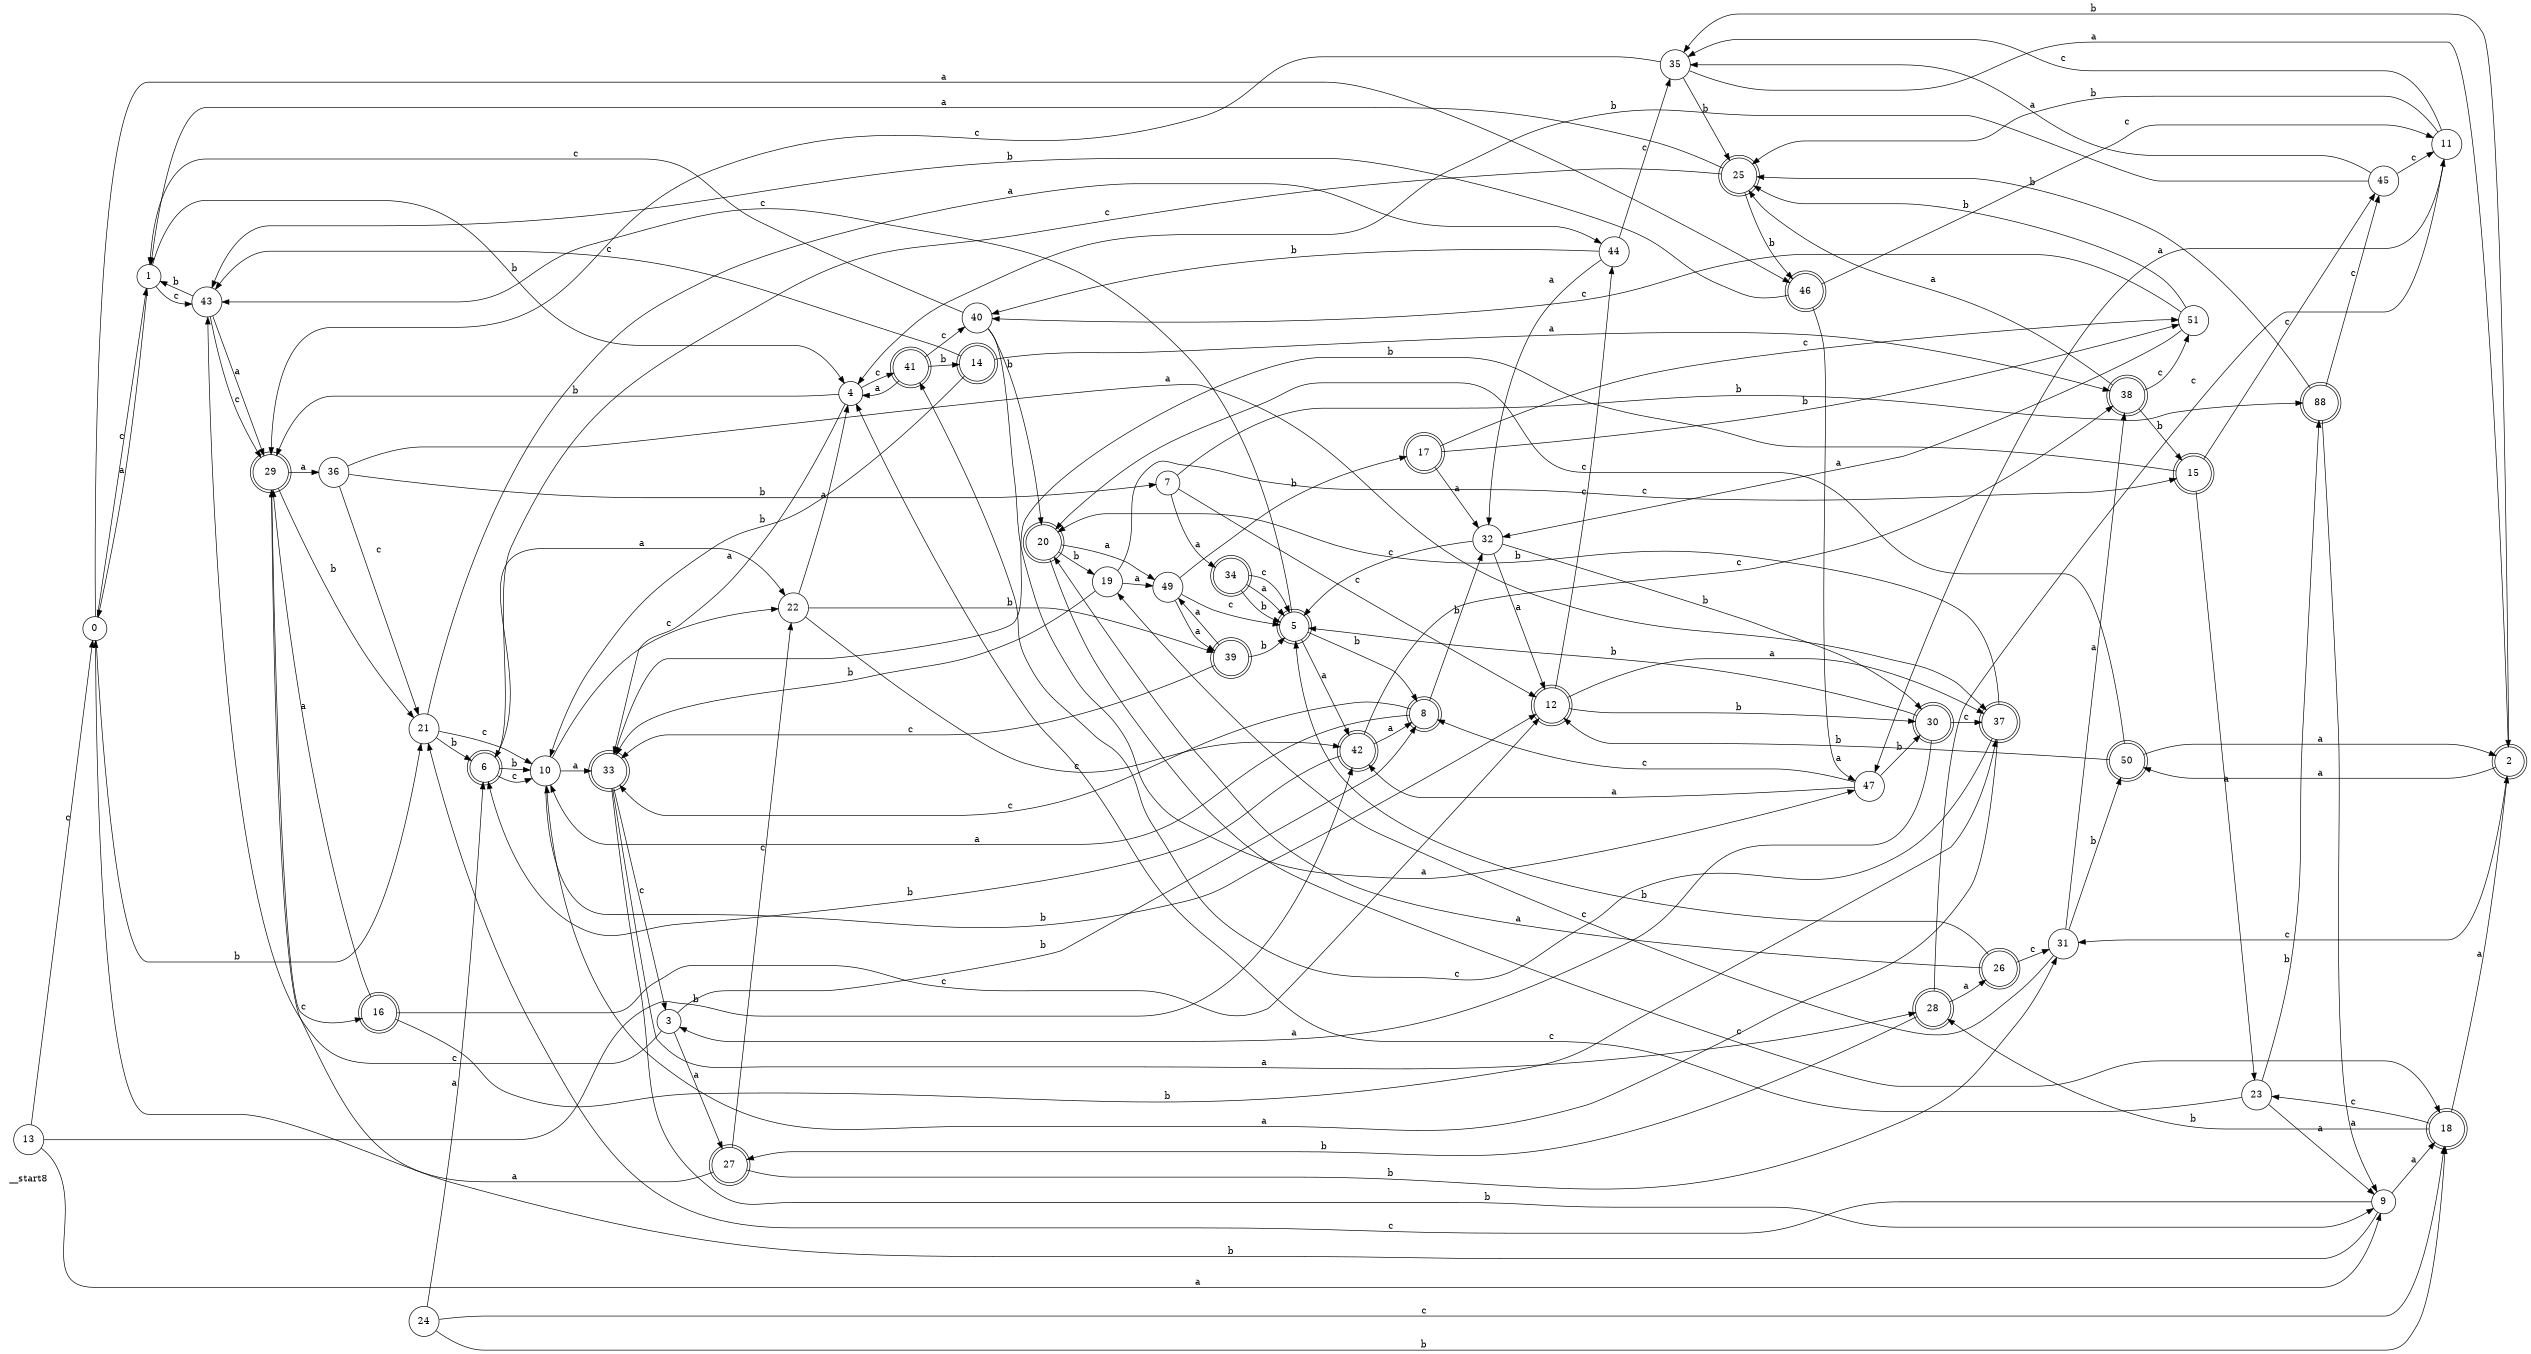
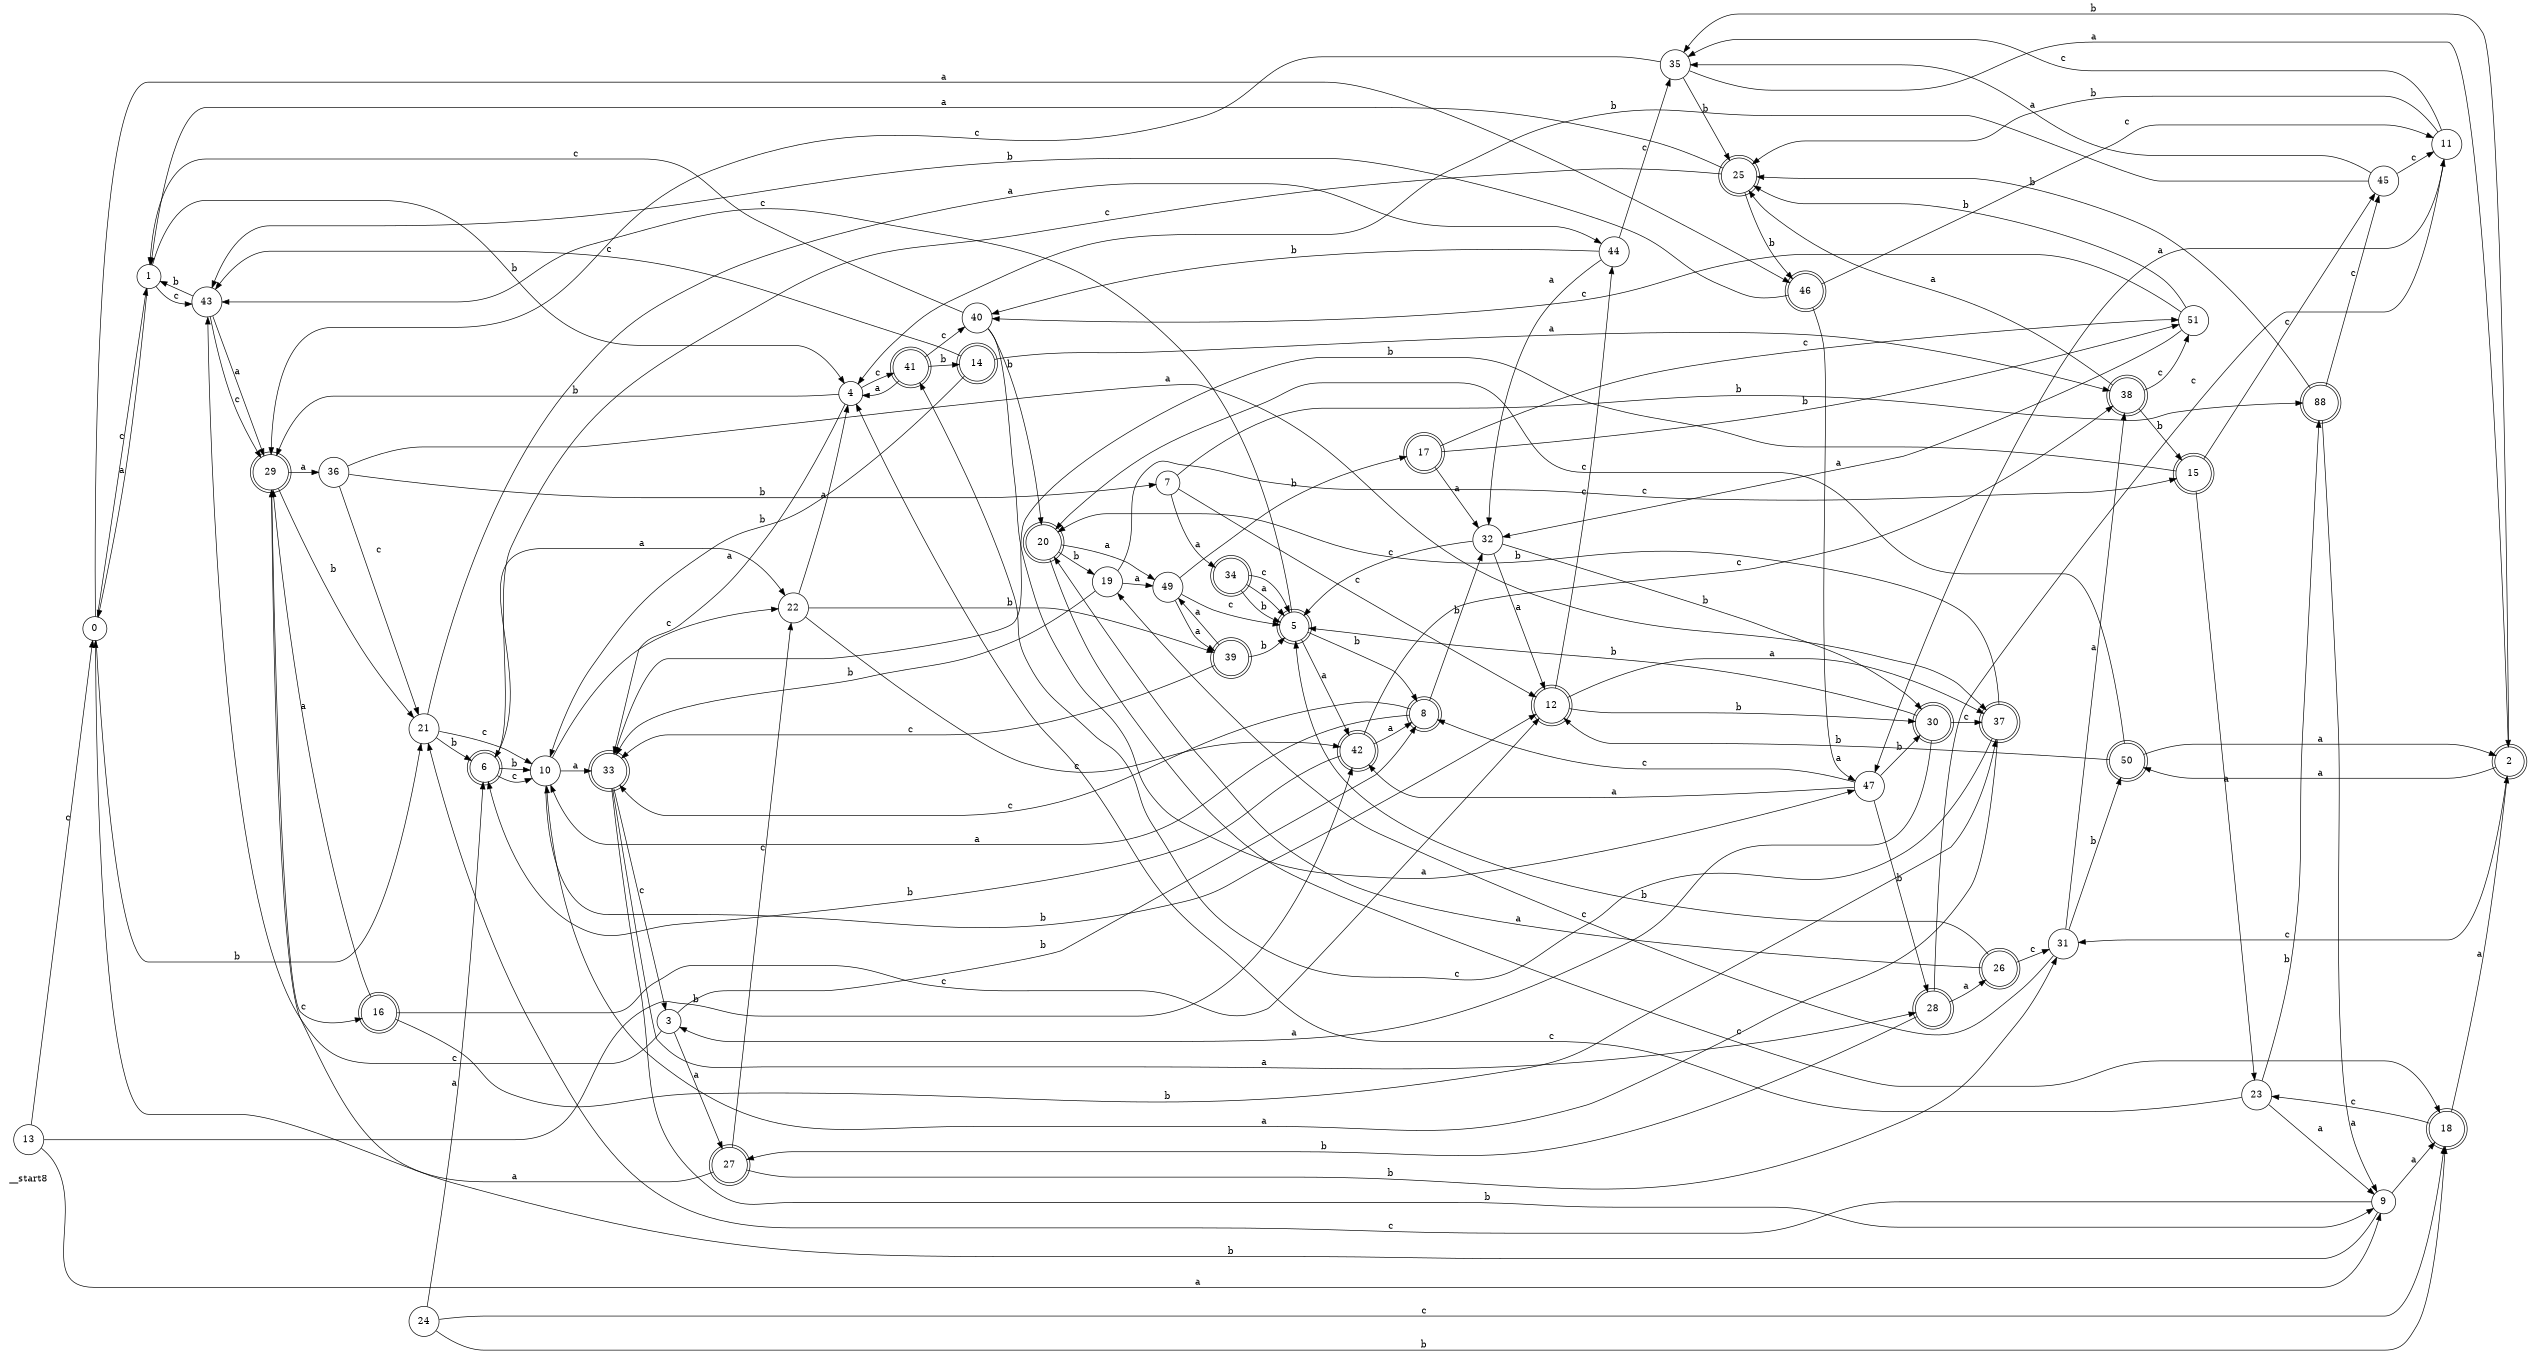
(2179, 1125) -> (1900, 893)
